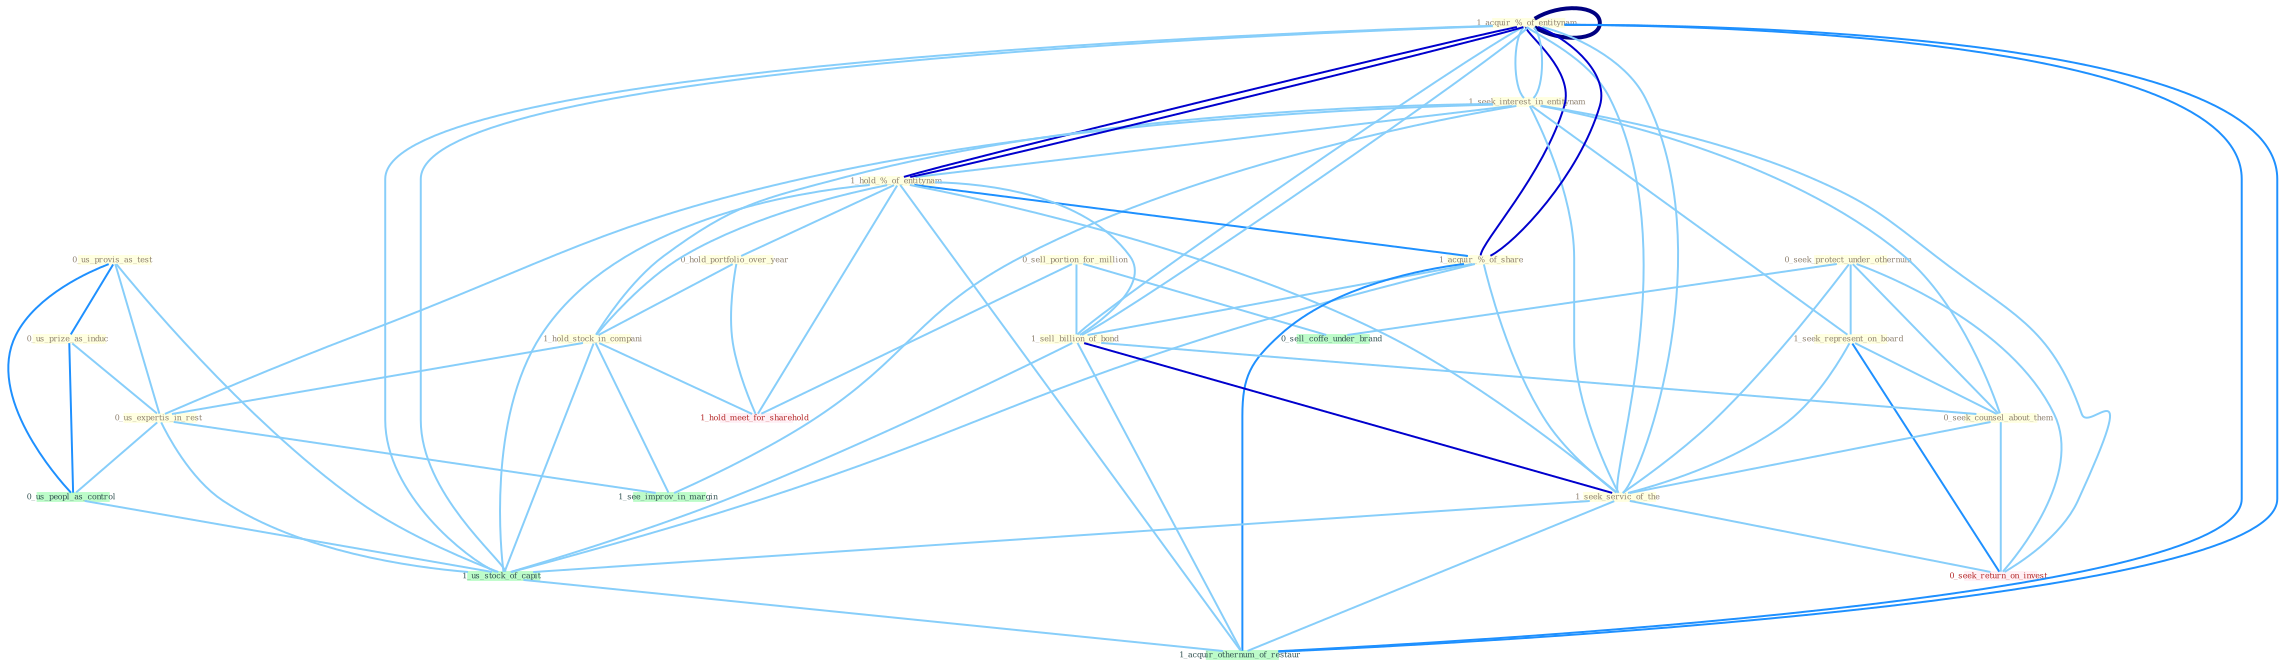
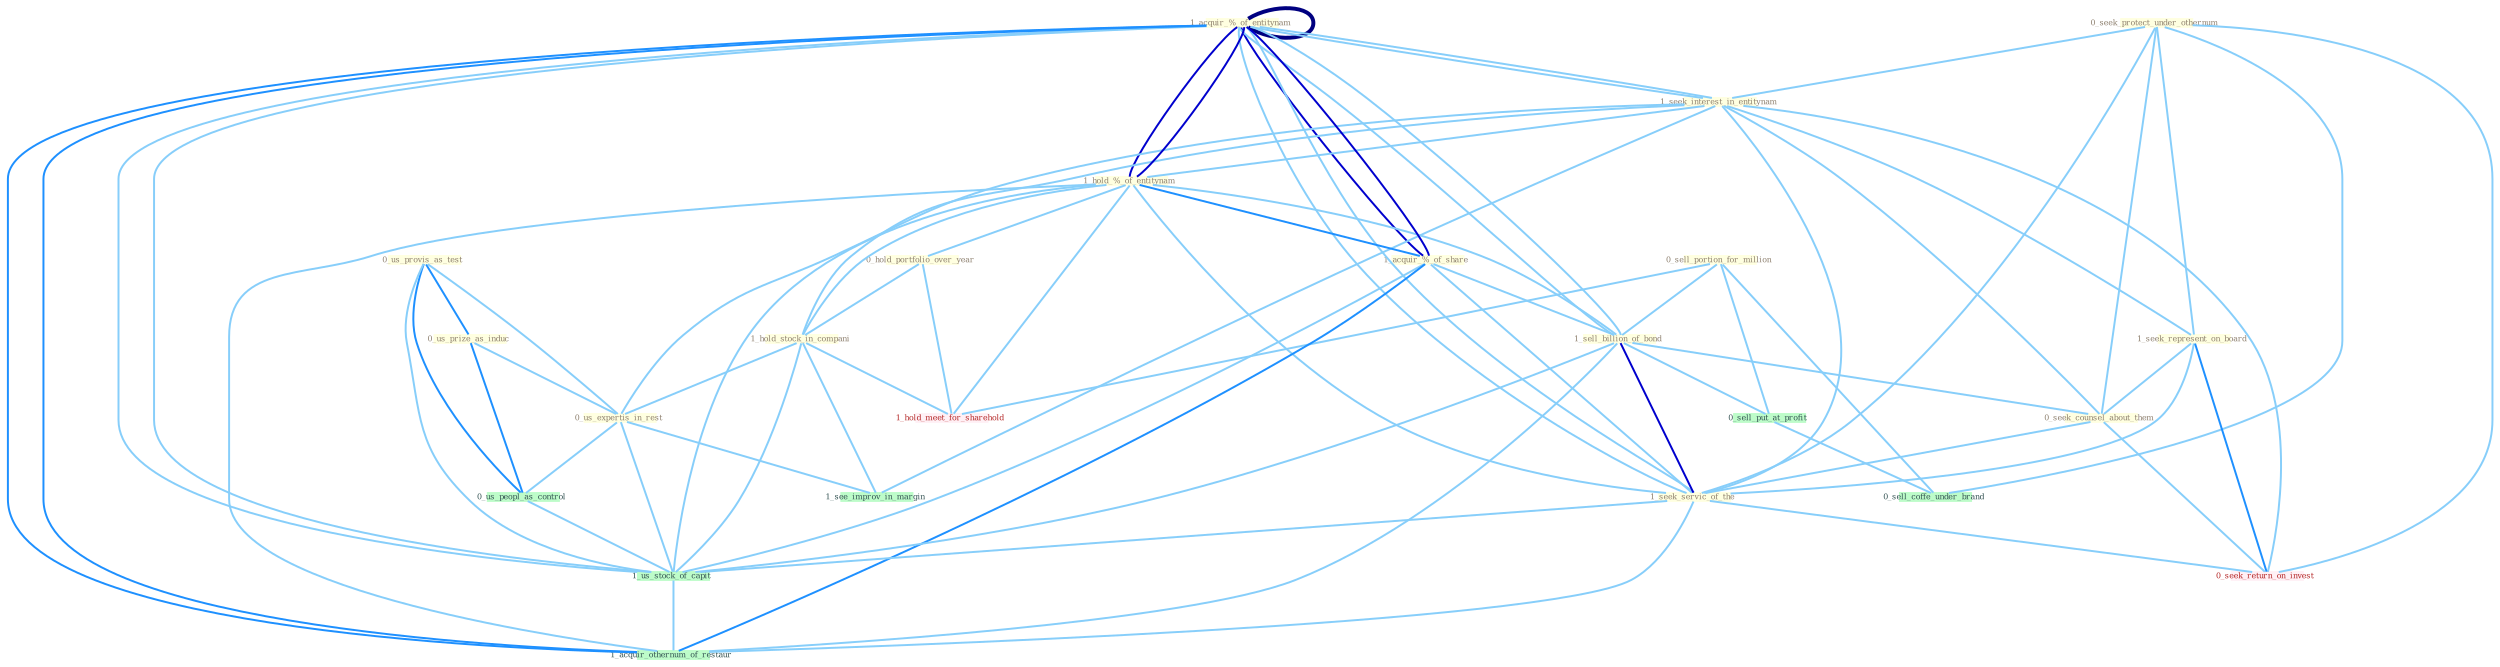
none -> (1939, 62)
none -> (1770, 418)
